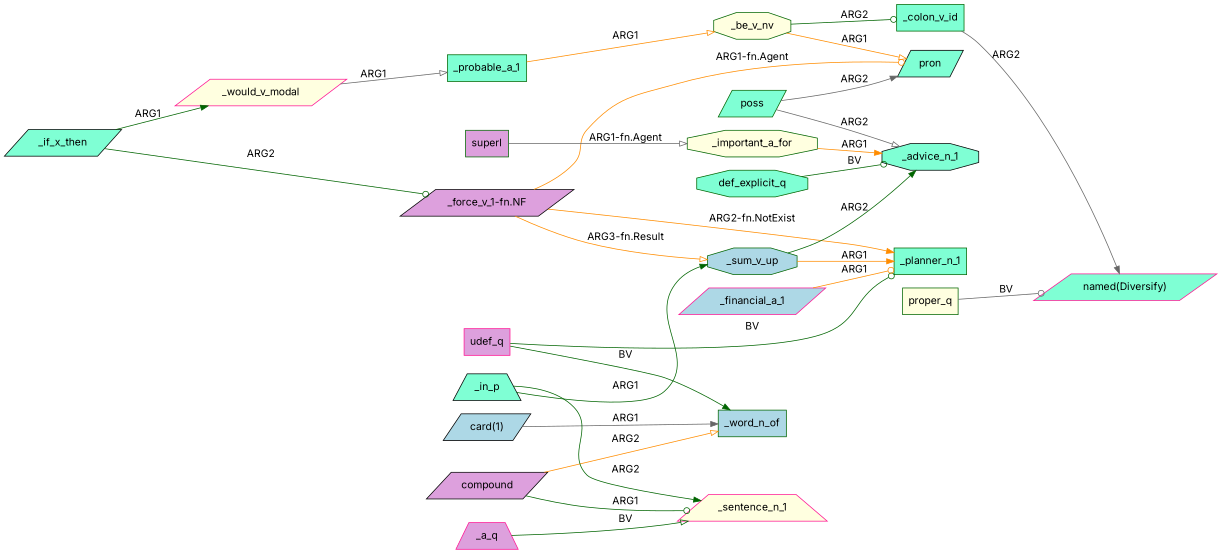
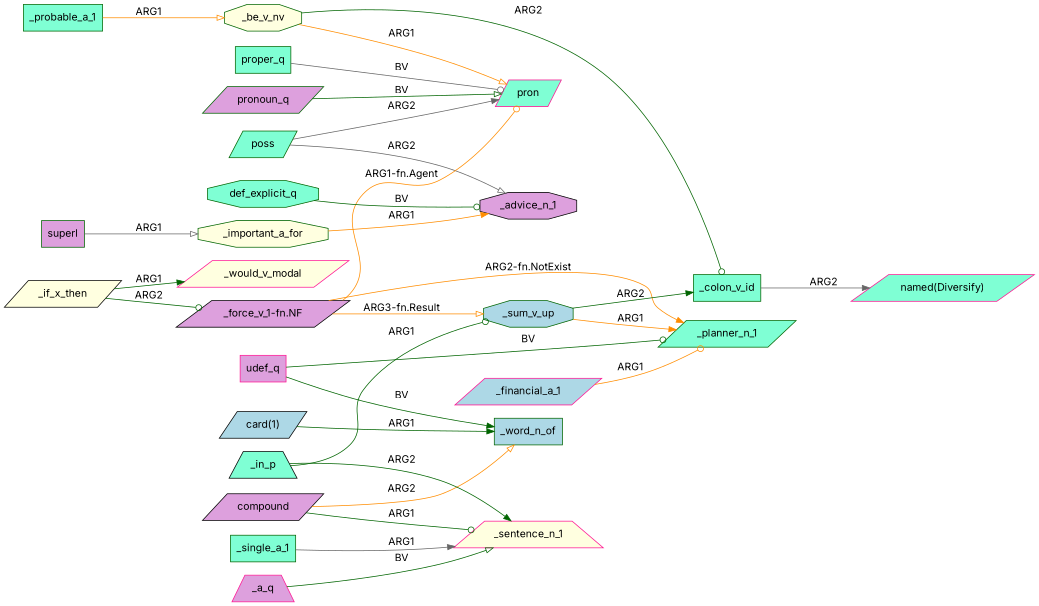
(930, 64) -> (528, 93)
(390, 79) -> none
none -> (263, 100)
(626, 138) -> (149, 228)
(63, 143) -> (63, 294)
(930, 157) -> (528, 206)
(853, 221) -> (629, 301)
(930, 261) -> (727, 334)
(998, 296) -> (394, 76)
(930, 301) -> (263, 60)
(662, 393) -> (369, 384)
(616, 425) -> (392, 430)
none -> (263, 549)
